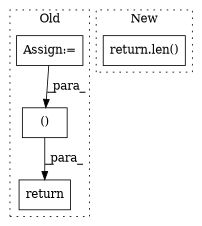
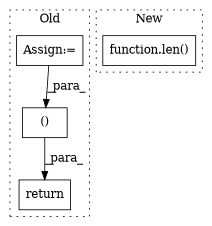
(144, 51) -> (149, 51)
